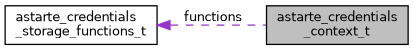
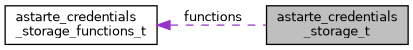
(337, 25) -> (337, 25)
